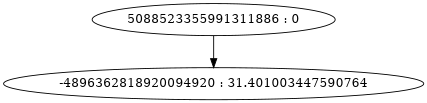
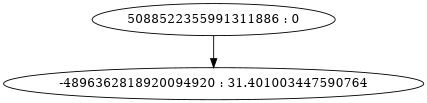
(214, 20) -> (214, 20)
